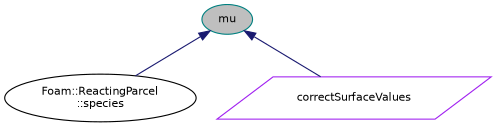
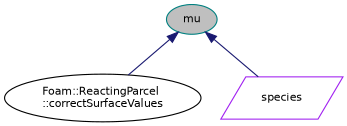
(100, 98) -> (103, 98)
(354, 98) -> (282, 98)
